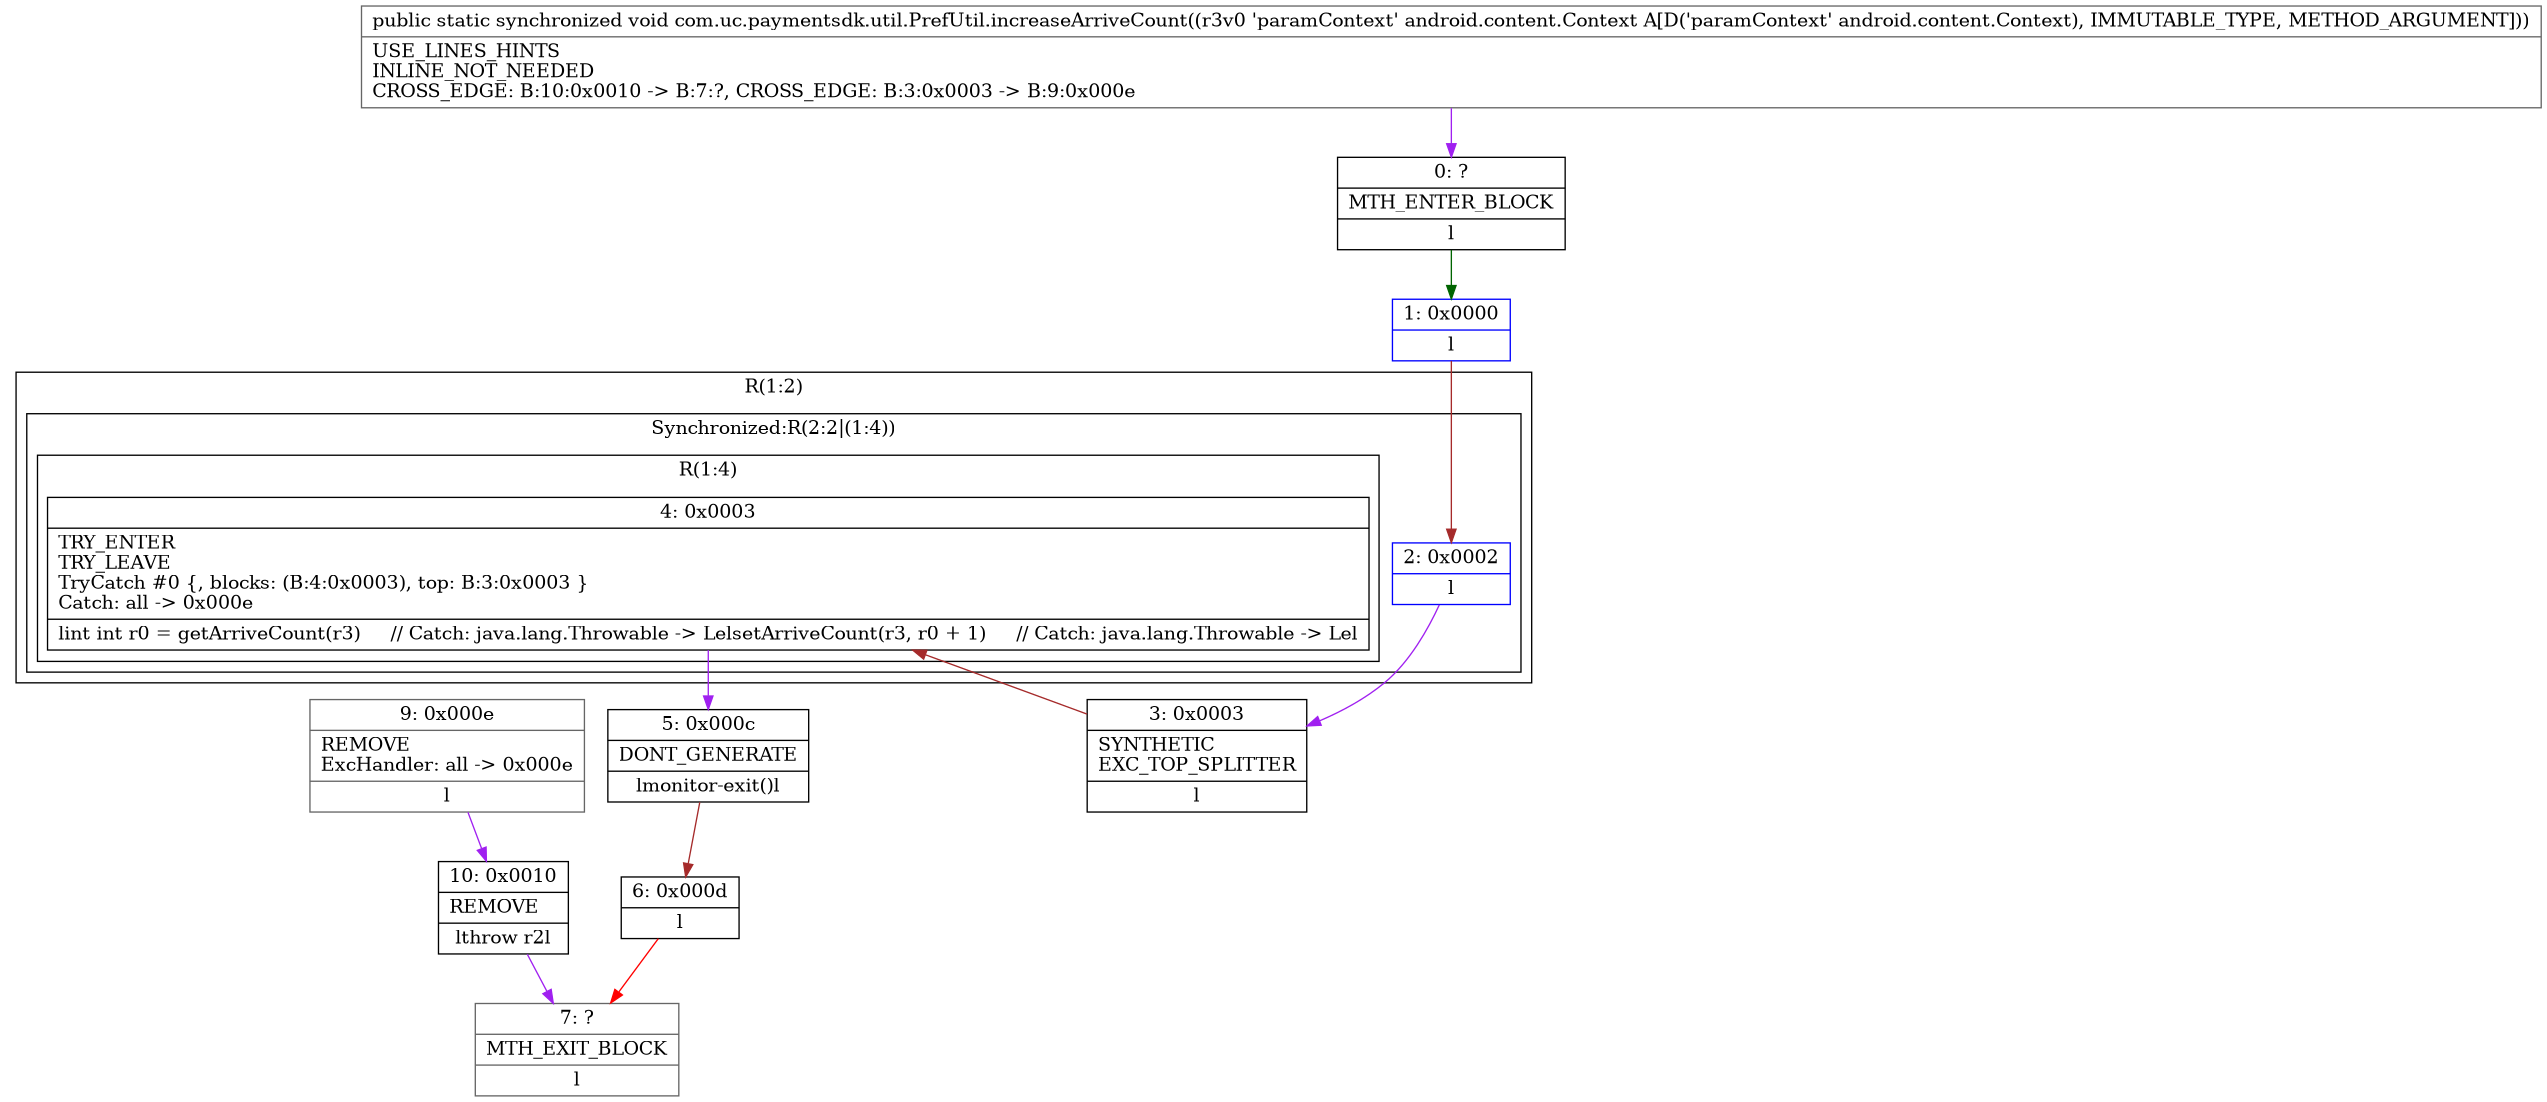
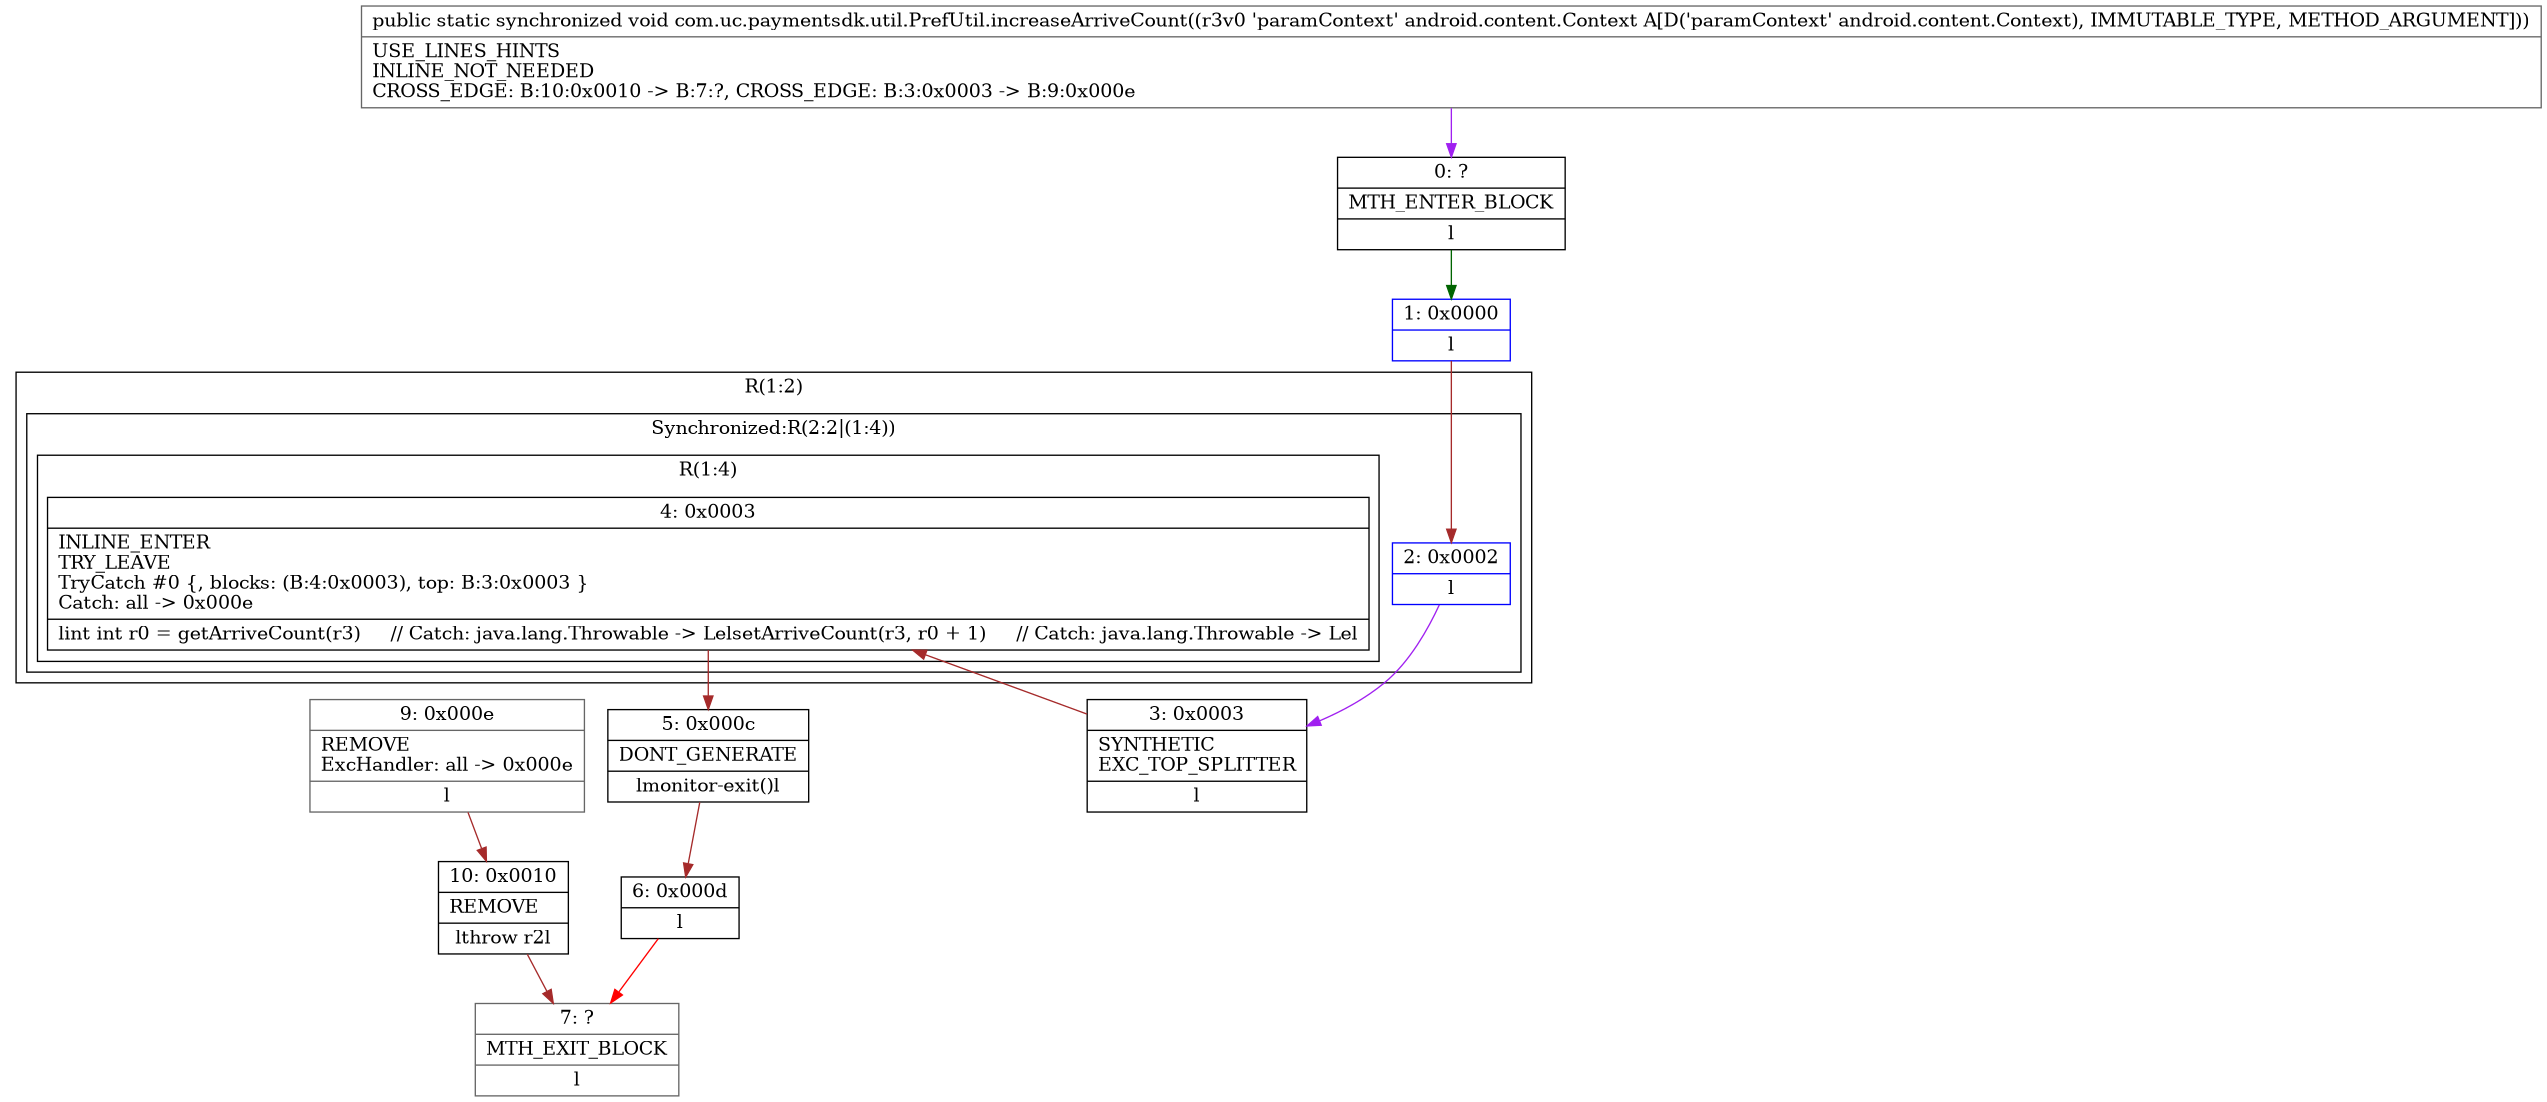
(117, 543) -> (135, 543)
(708, 673) -> (708, 673)
(475, 830) -> (475, 830)
(537, 973) -> (537, 973)
